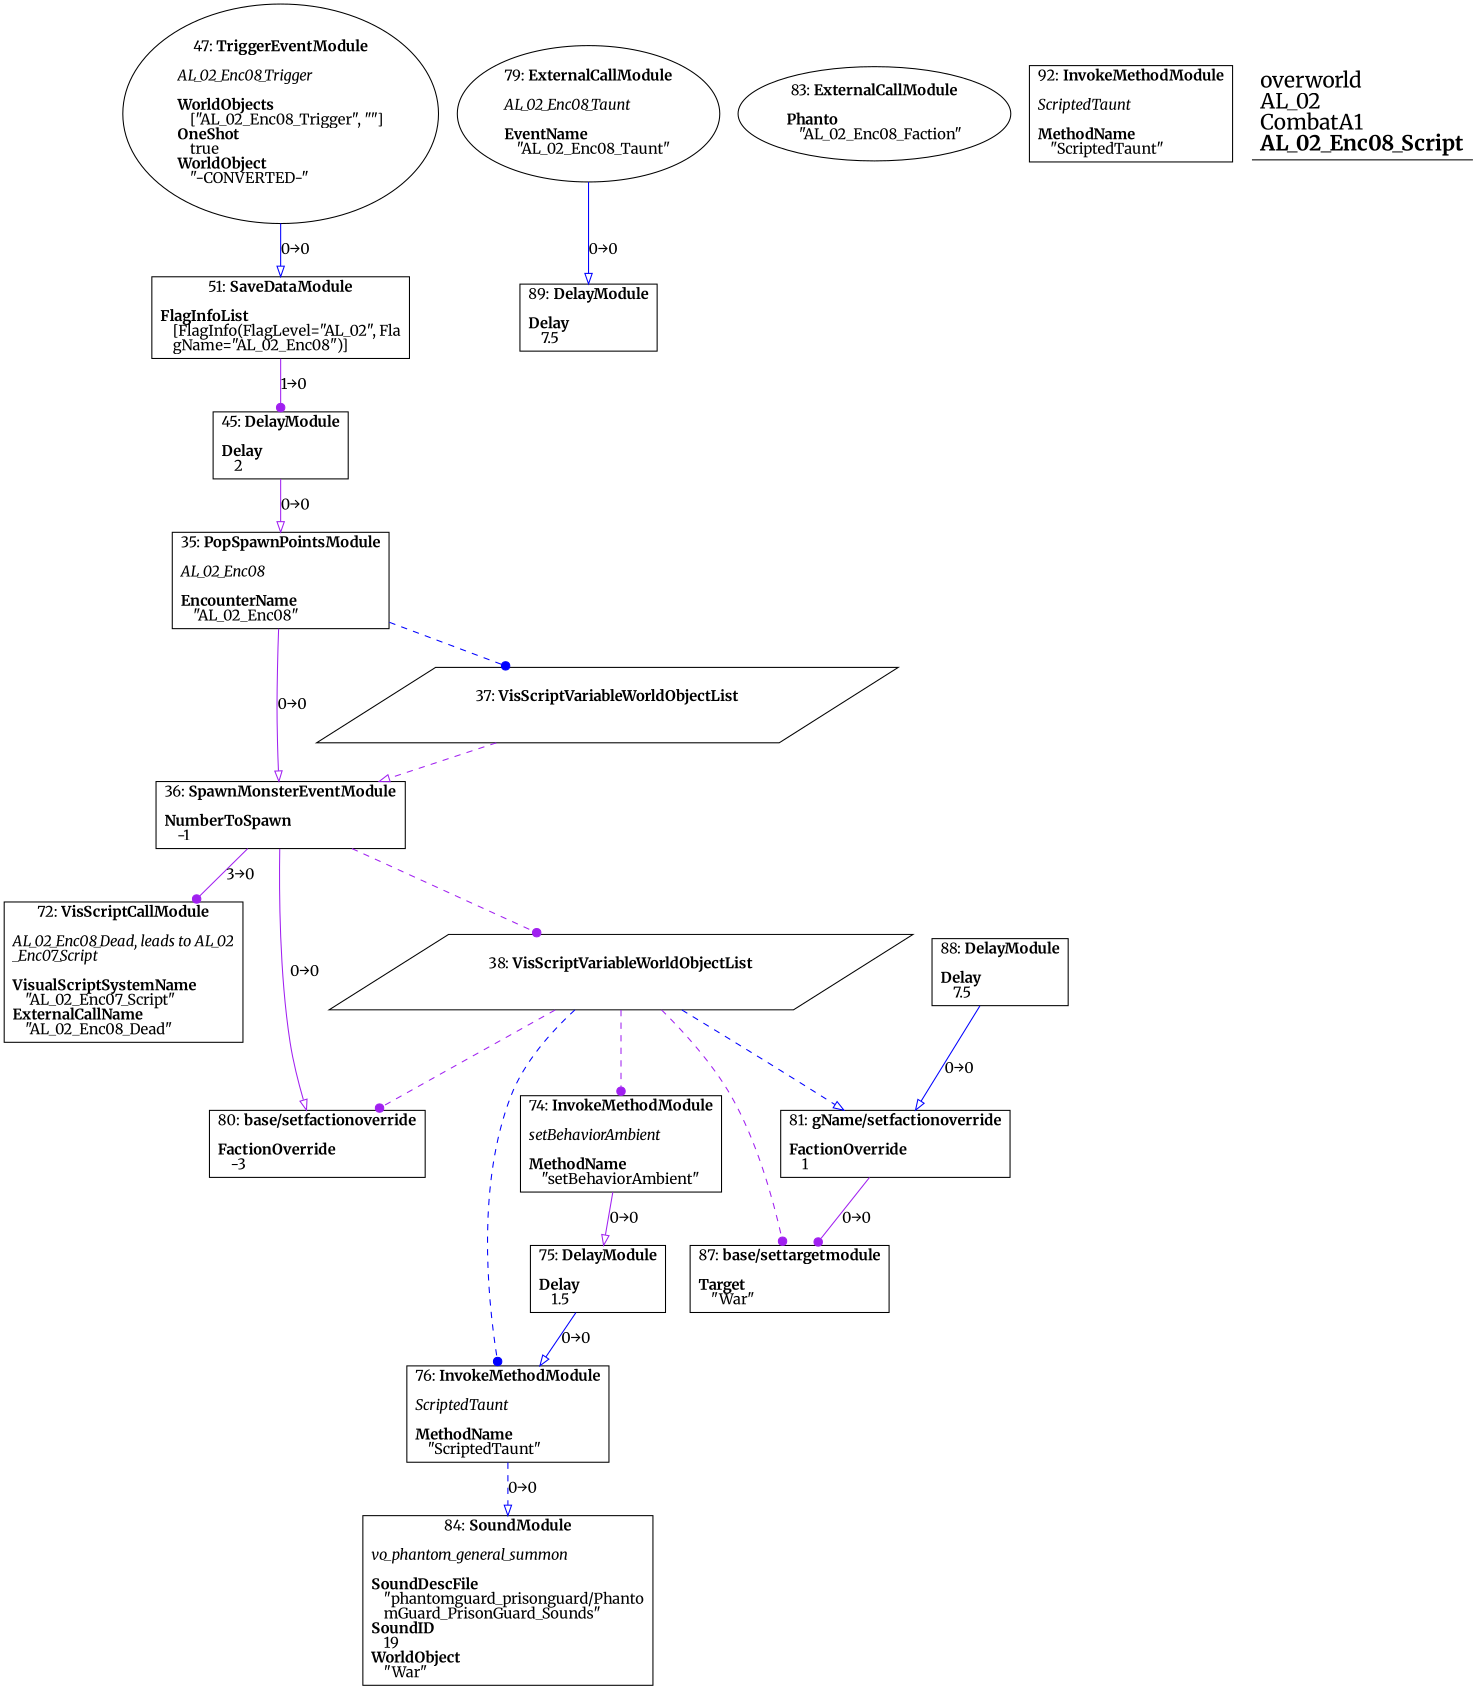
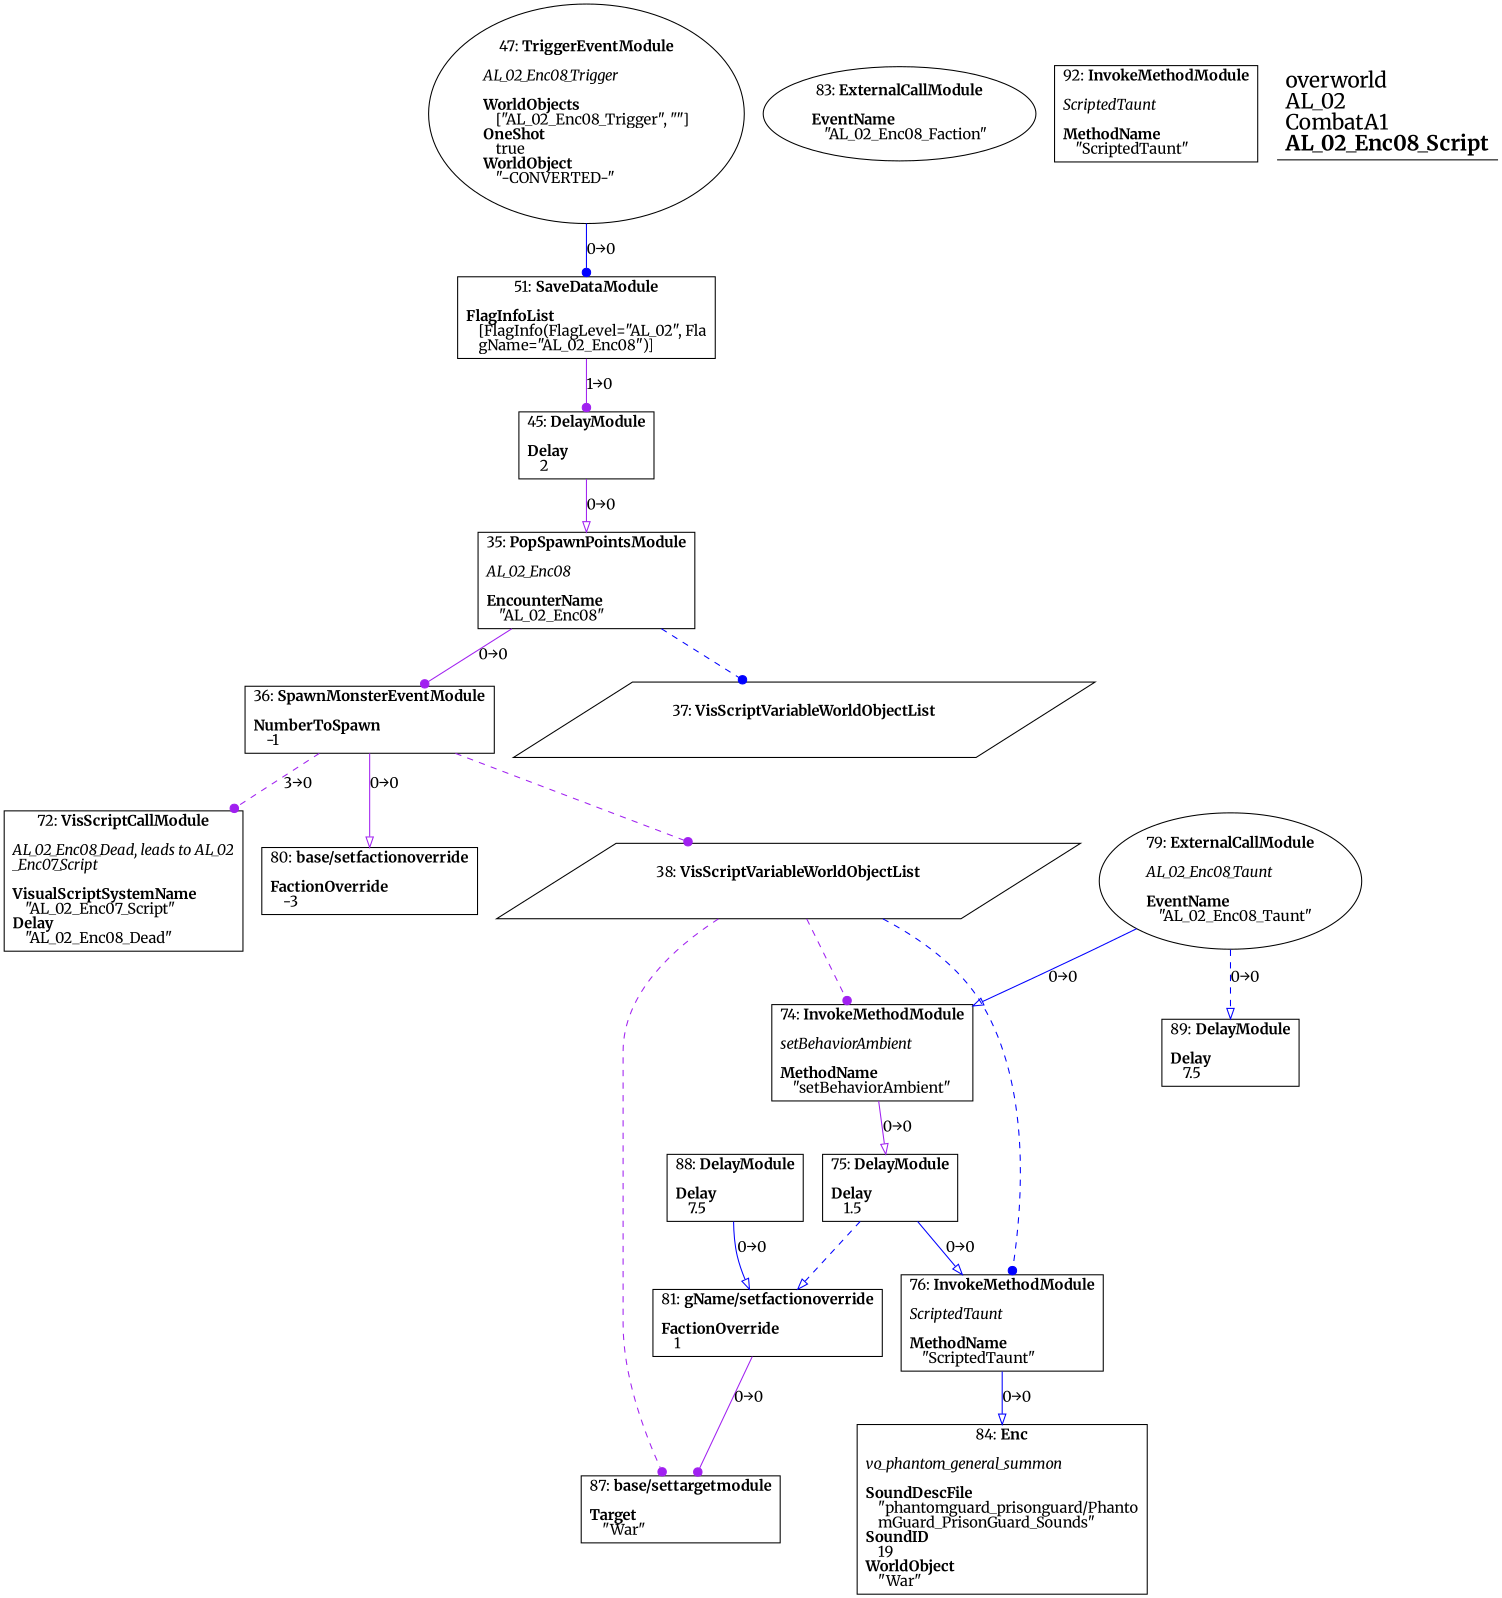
(812, 120) -> (853, 120)
(589, 228) -> (1230, 979)
(281, 245) -> (586, 246)
(277, 700) -> (470, 655)
(443, 760) -> none
(224, 872) -> (279, 780)
none -> (1060, 966)
(78, 1015) -> (34, 924)
(759, 1057) -> (833, 1251)
(469, 1058) -> none
(508, 1484) -> (1002, 1393)
(520, 1526) -> (1015, 1435)
